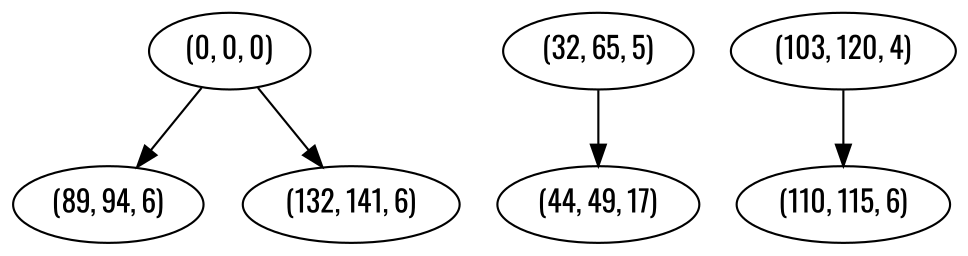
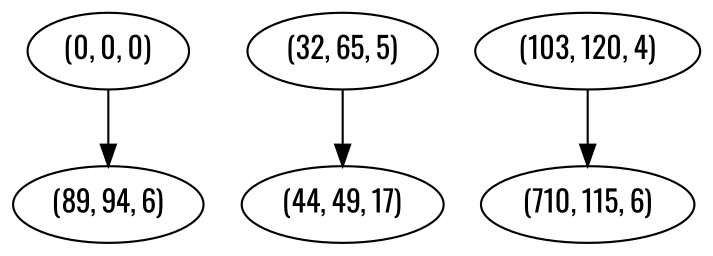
(351, 205) -> none
(843, 205) -> (588, 205)
